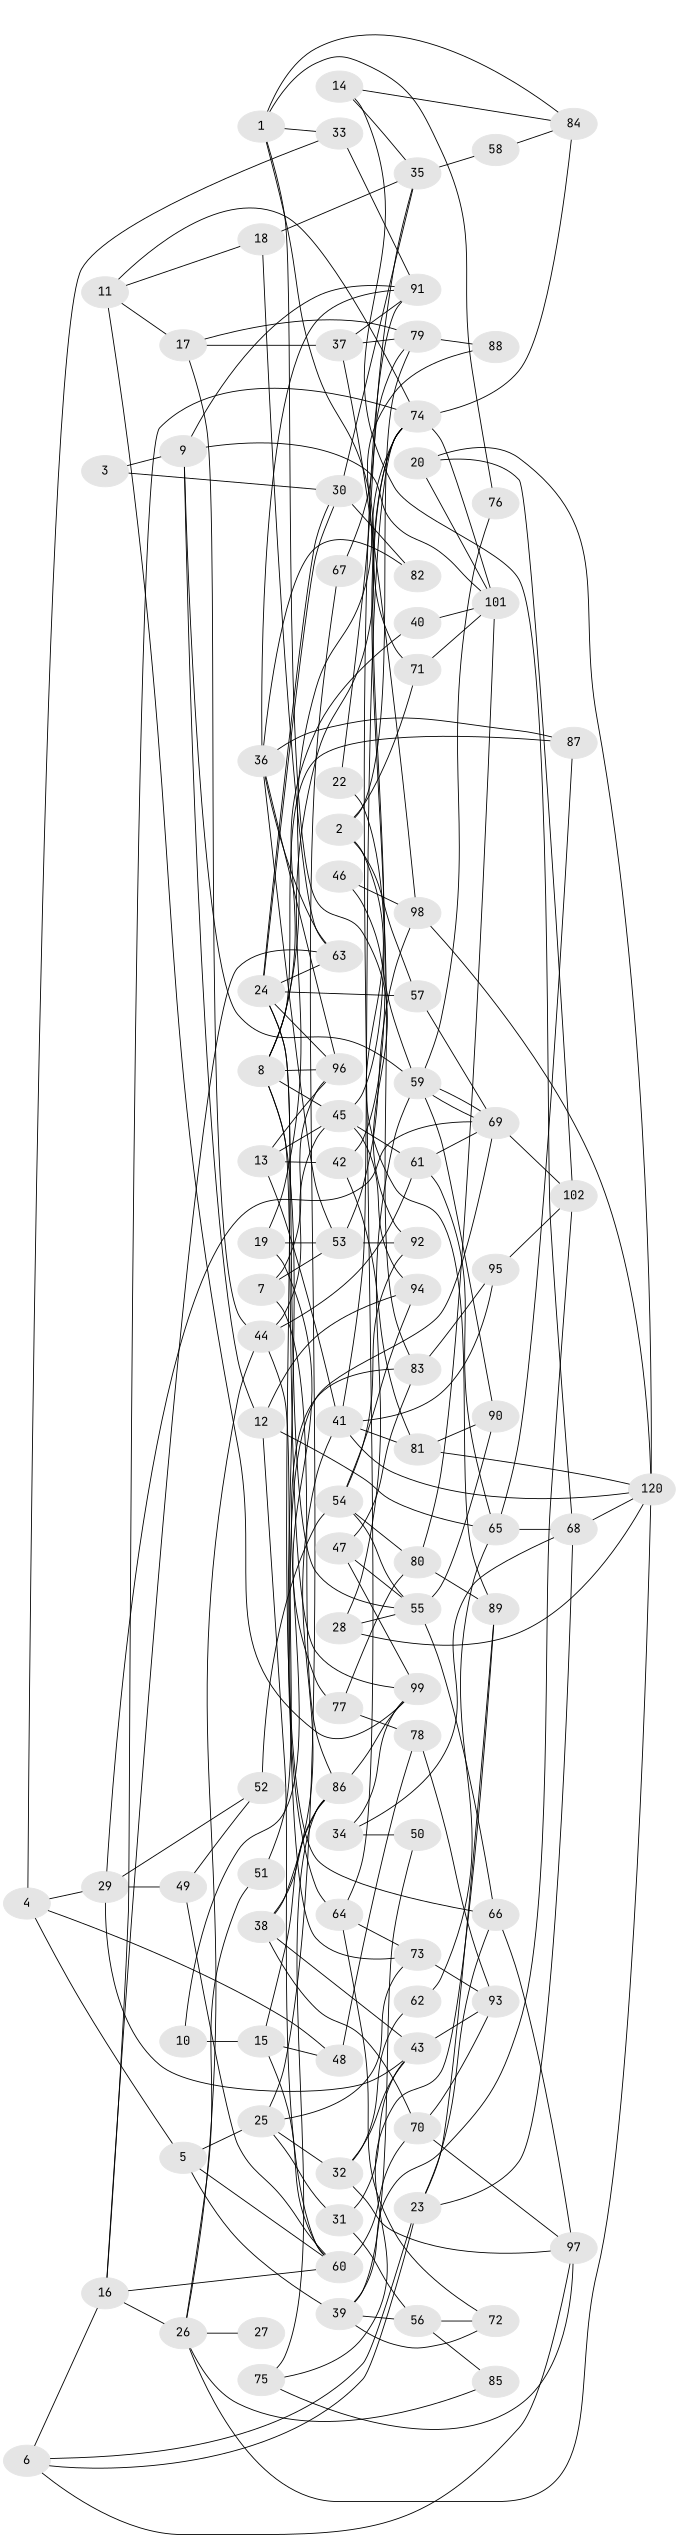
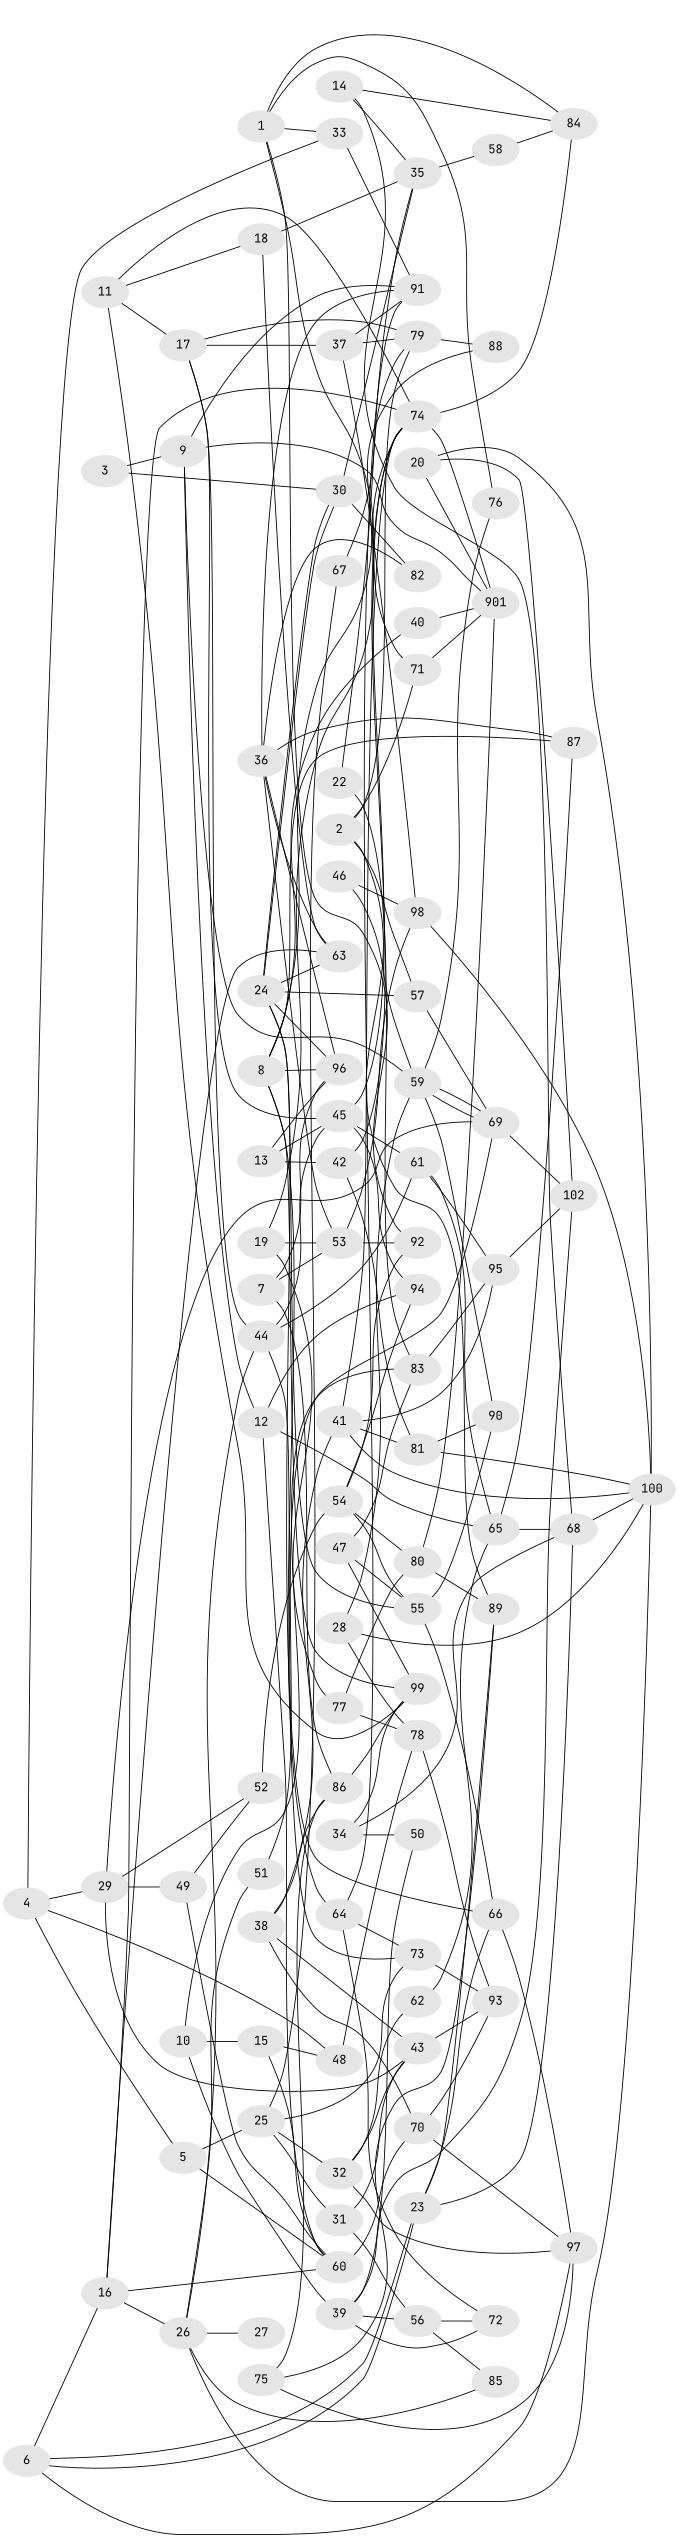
(496, 603) -> (496, 603)
(300, 1094) -> (209, 770)
(457, 1143) -> (459, 1215)
(306, 1290) -> none
(652, 1489) -> (652, 1489)
(384, 1617) -> (378, 1691)
(292, 1905) -> none
(246, 2248) -> (245, 2186)
